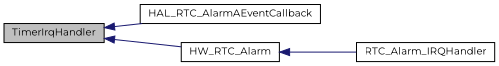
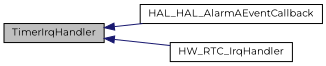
(230, 14) -> (231, 14)
(230, 52) -> (231, 52)
(426, 52) -> none
